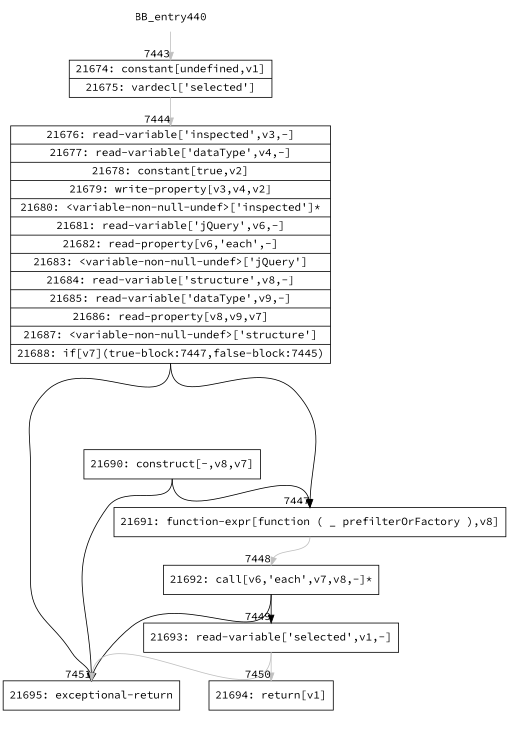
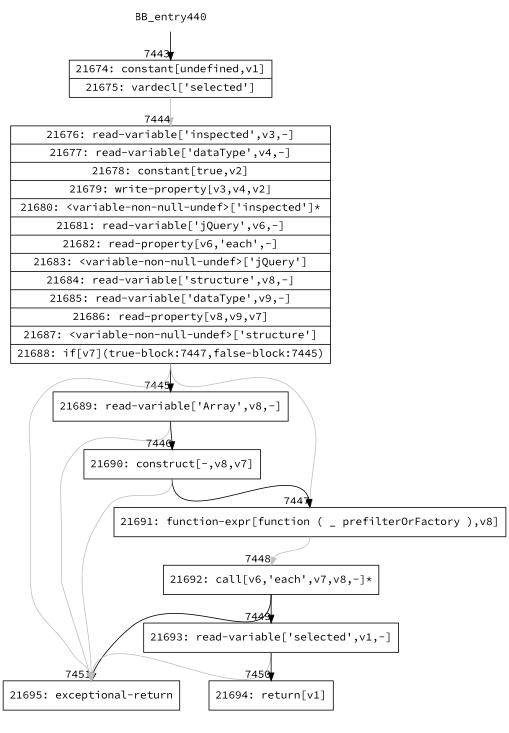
(171, 42) -> (171, 42)
(283, 383) -> (283, 383)
none -> (171, 407)
(30, 468) -> (30, 468)
(86, 549) -> (86, 549)
(271, 667) -> (271, 667)
